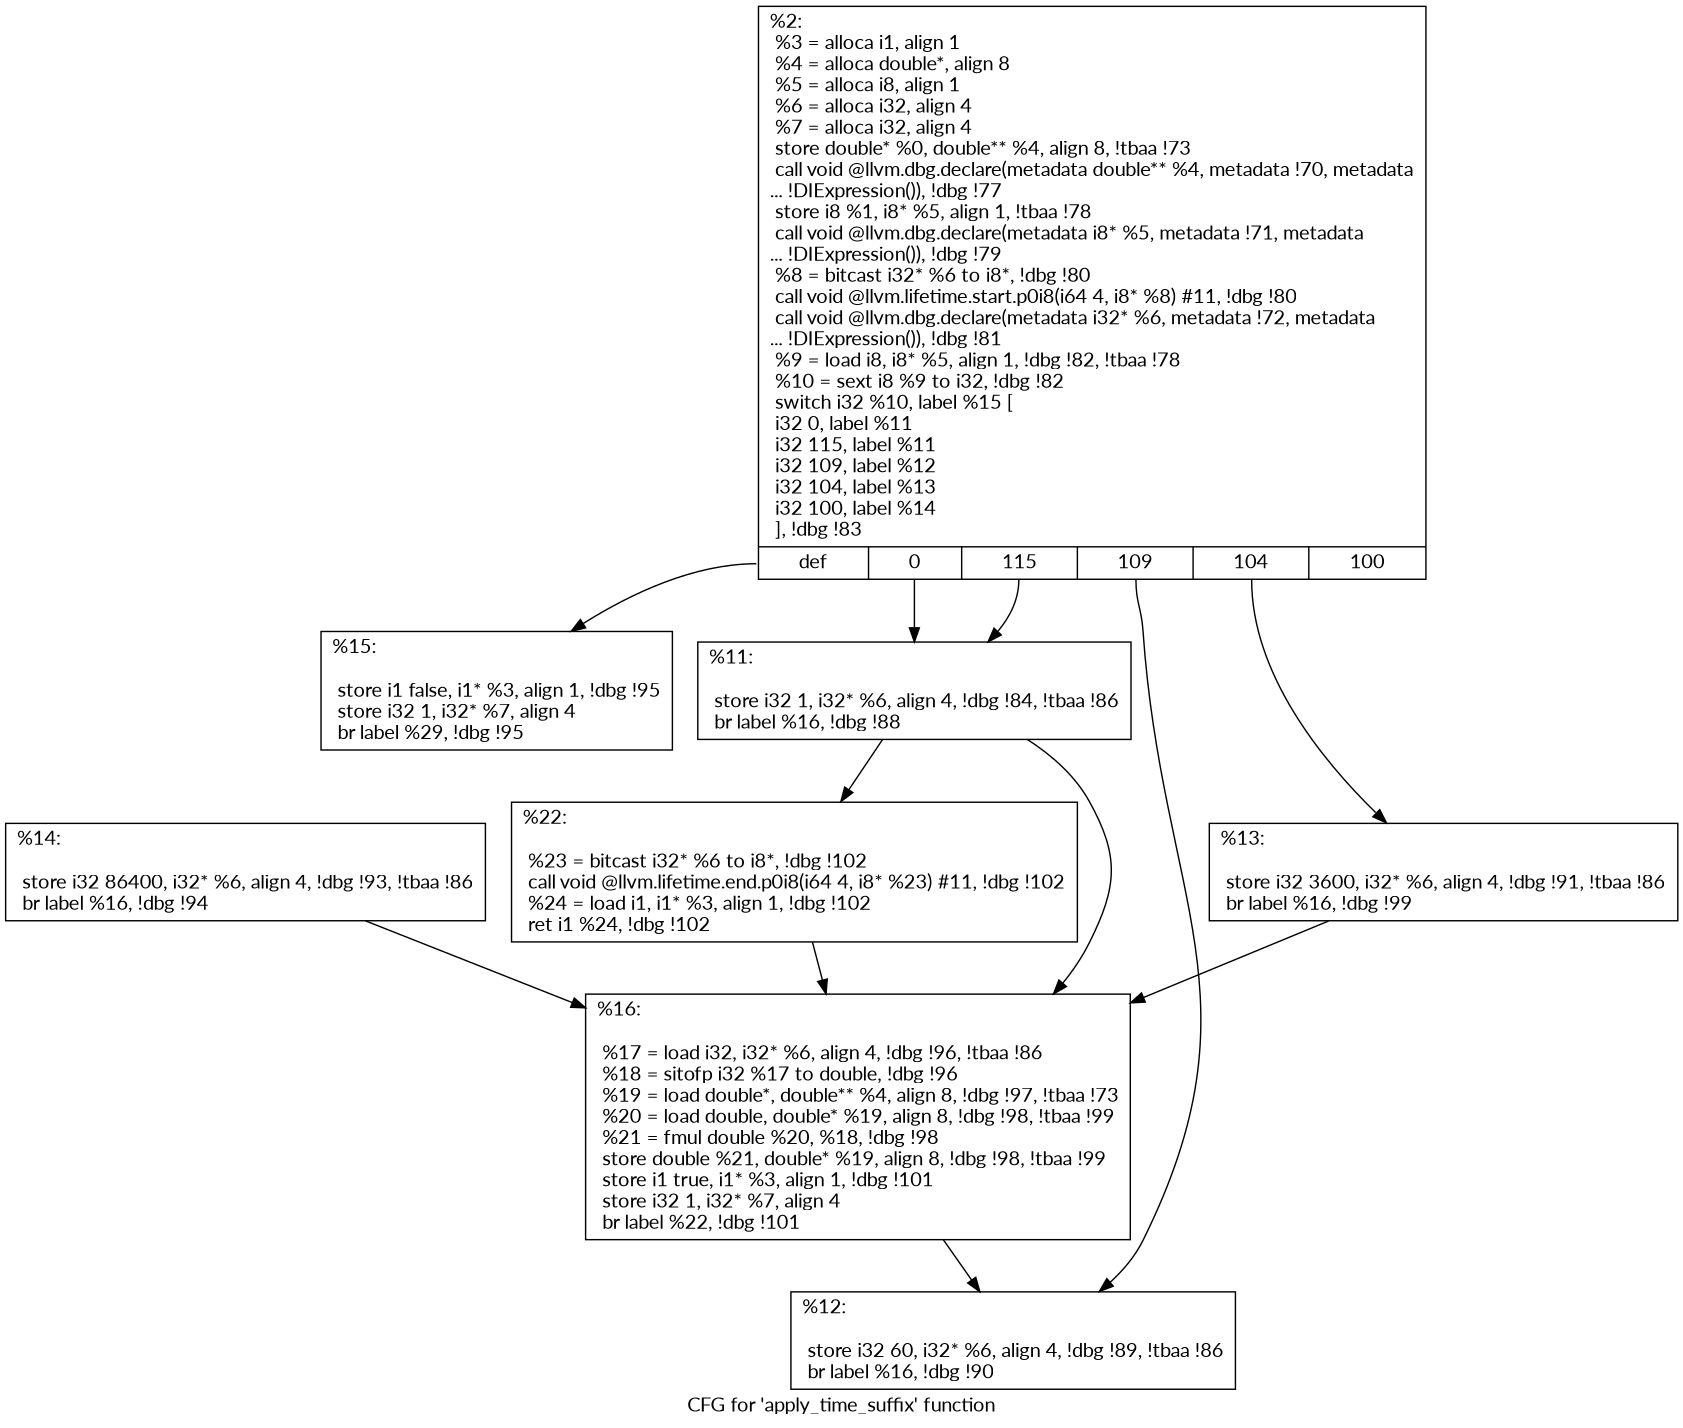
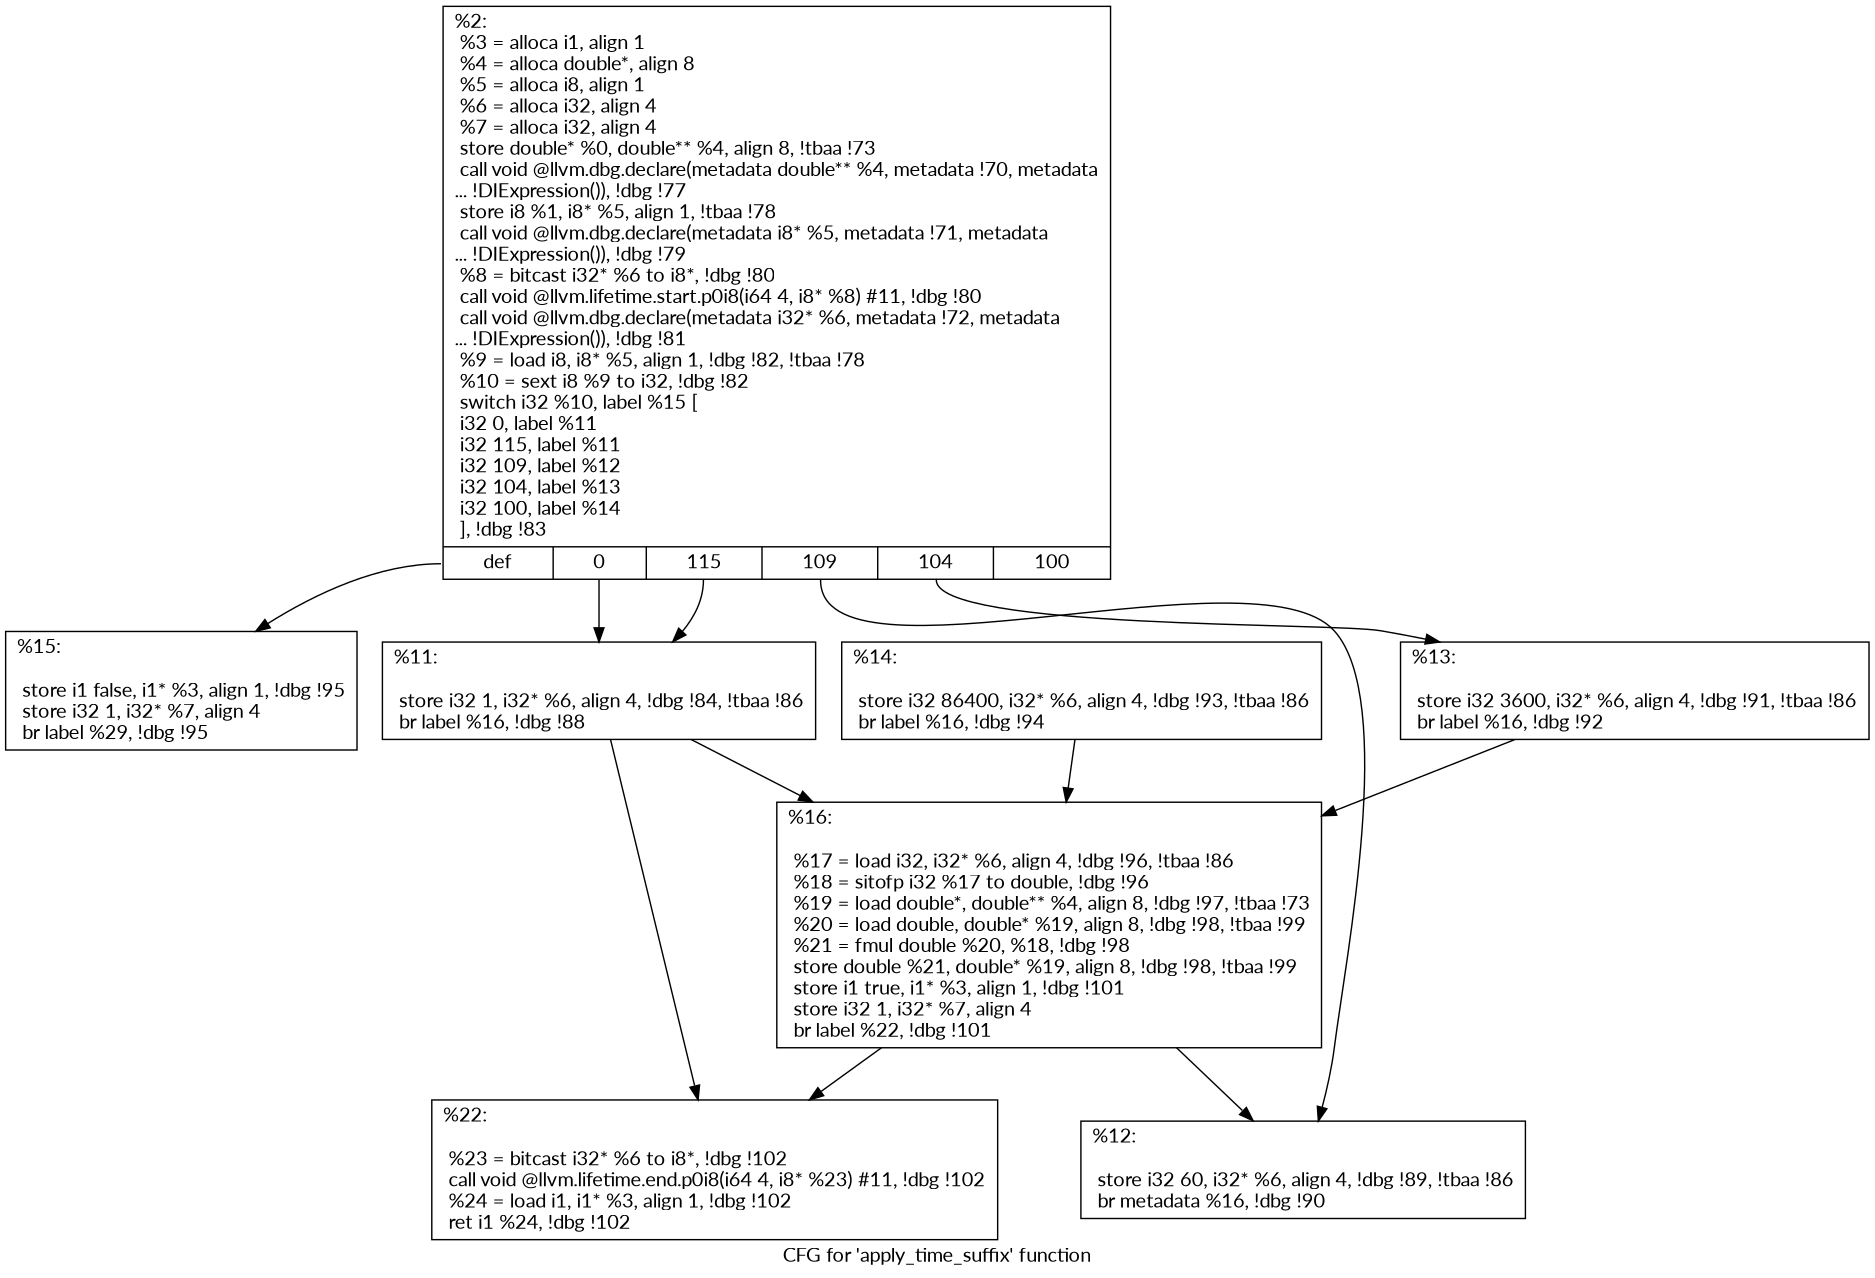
(1317, 904) -> (1508, 722)
(817, 961) -> (851, 1070)
(898, 1372) -> (1209, 1202)
